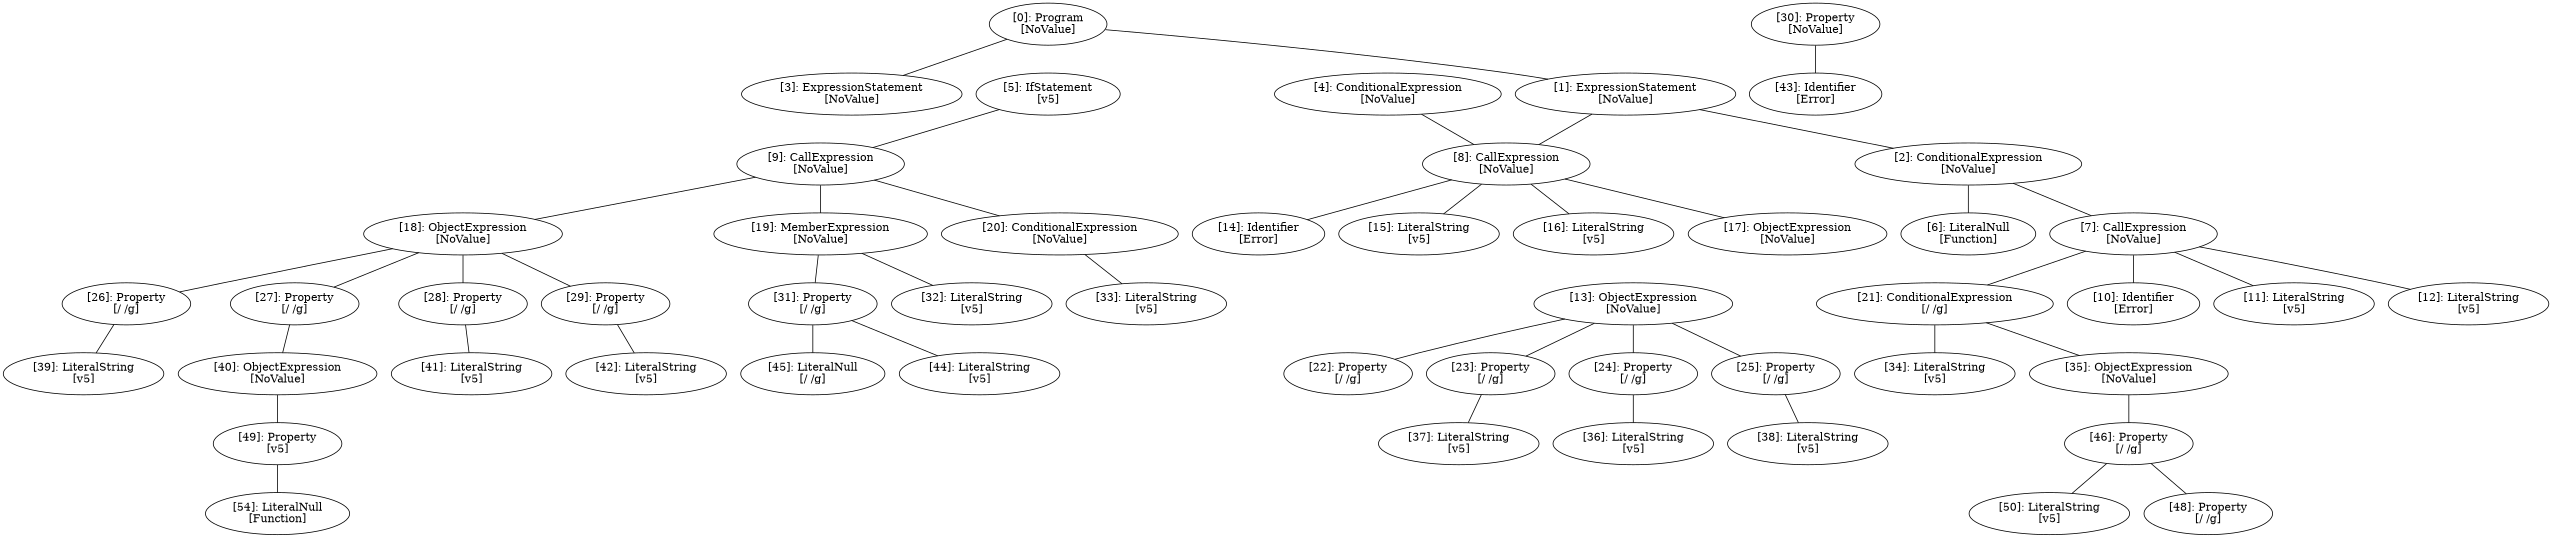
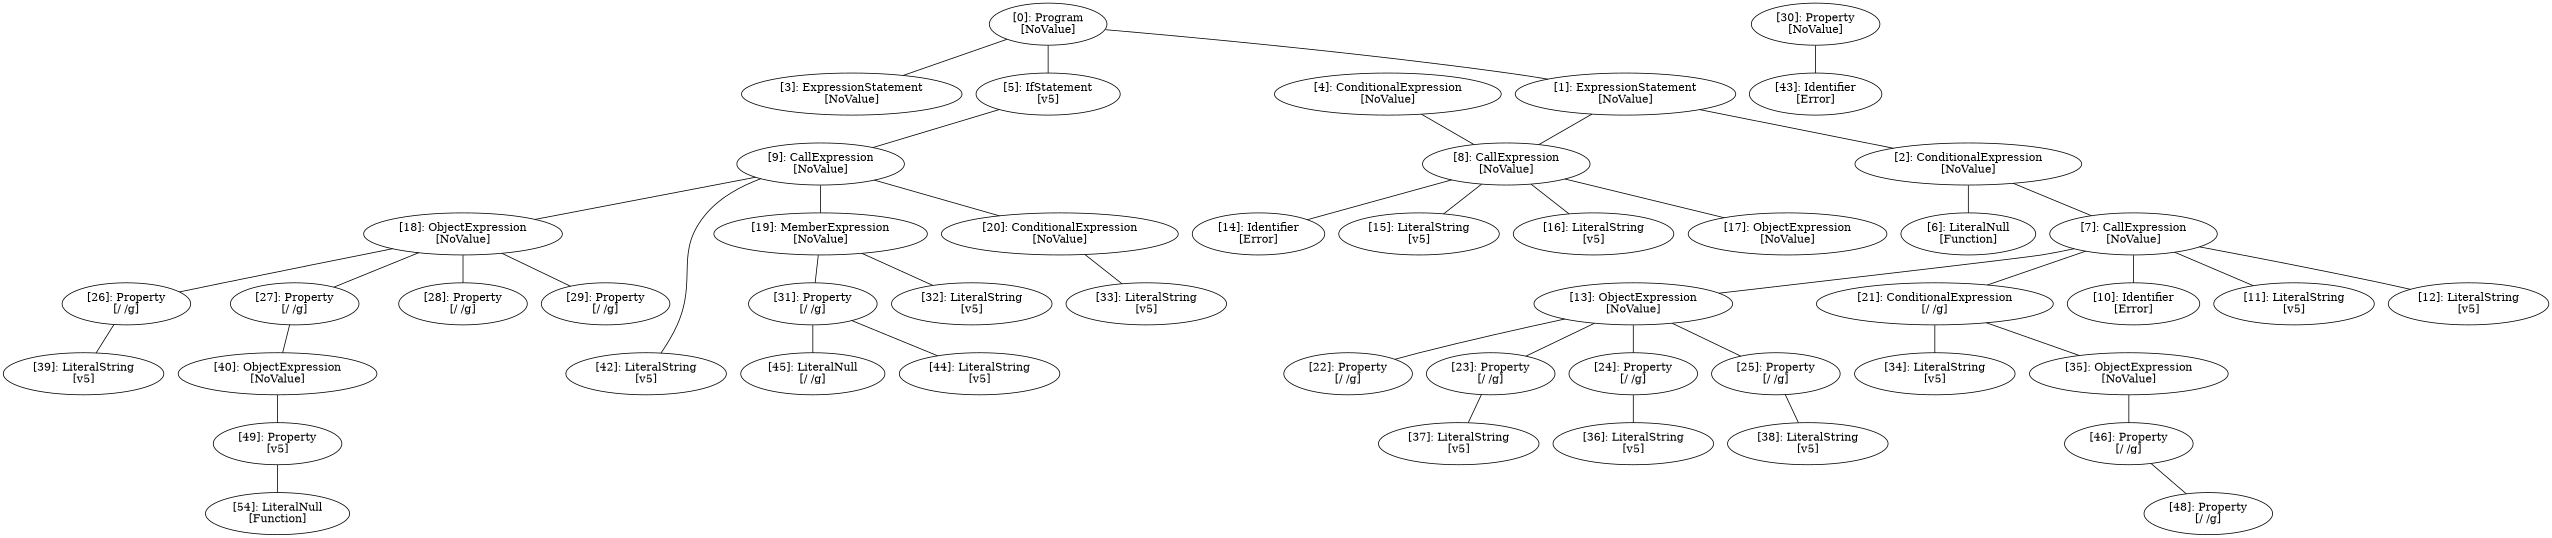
none -> (1048, 59)
none -> (1897, 273)
(626, 339) -> (689, 251)
(472, 374) -> none
(2049, 514) -> none
